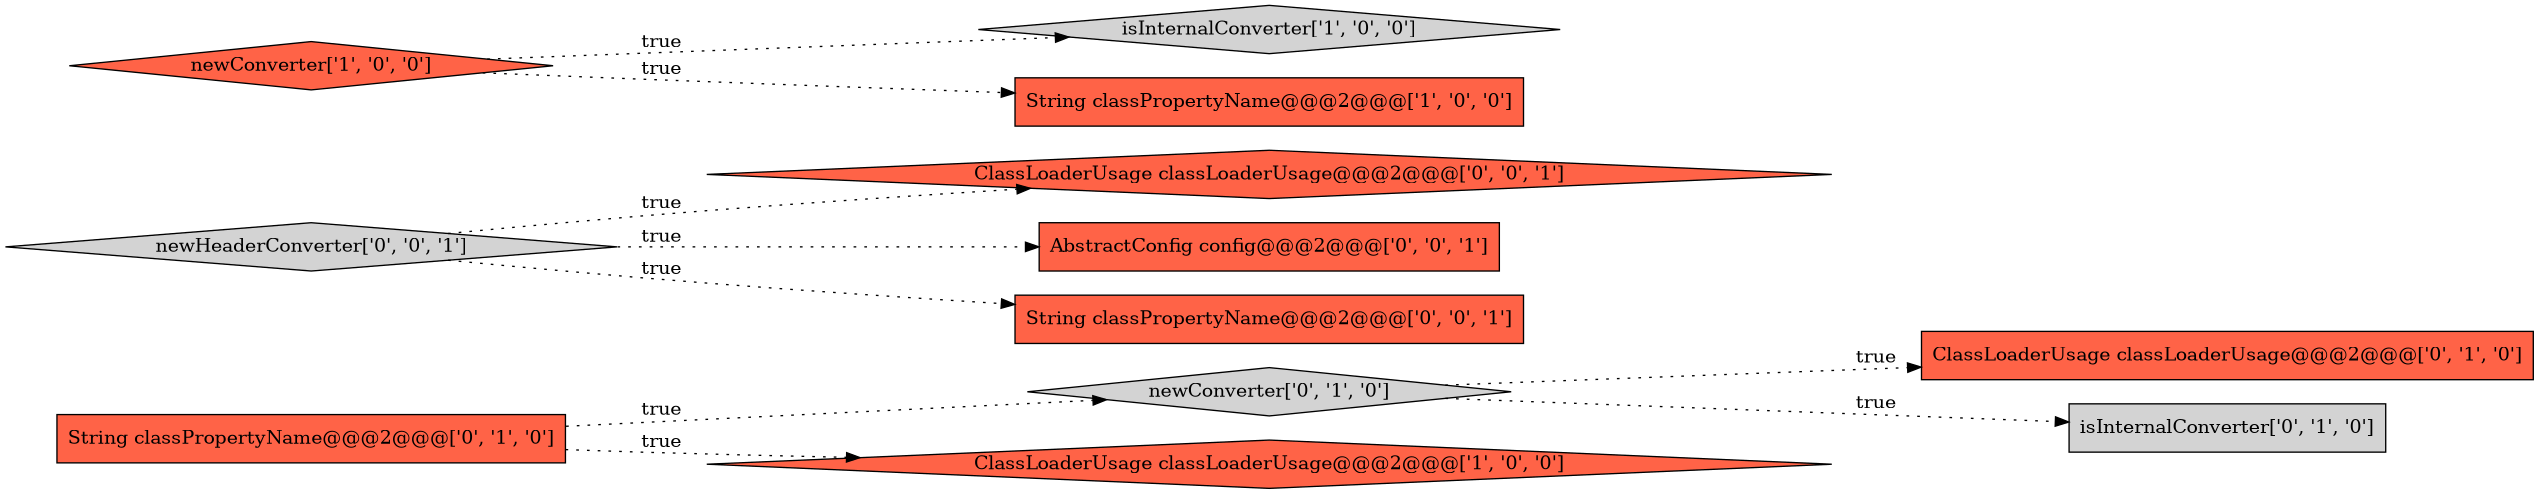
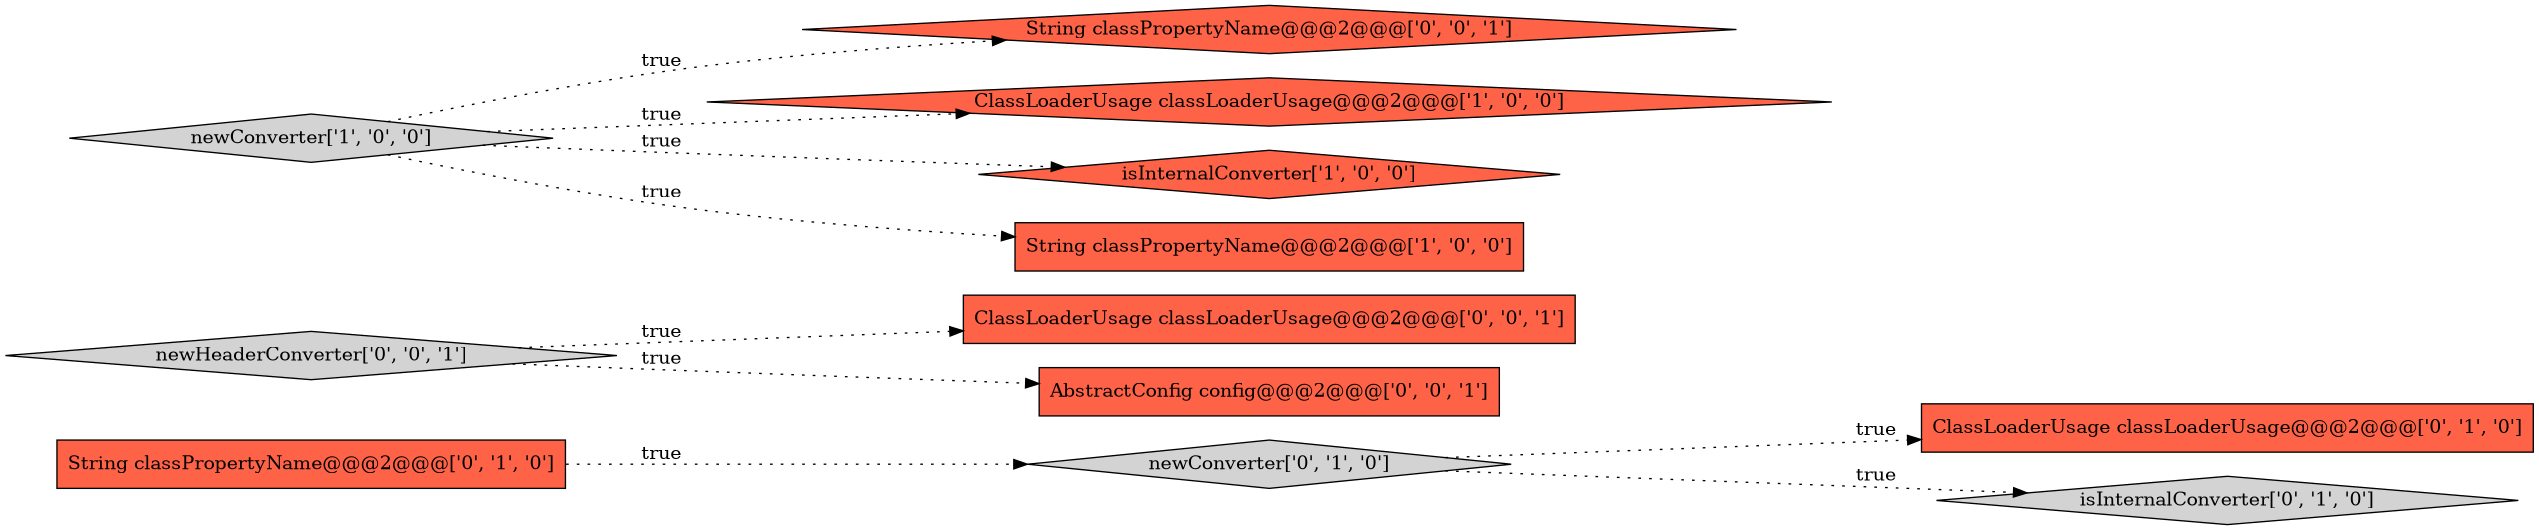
(1269, 30) -> (1269, 174)
(311, 66) -> (311, 138)
(1269, 174) -> (1269, 319)
(724, 284) -> (688, 68)
(1269, 319) -> (1269, 30)
(2227, 428) -> (2227, 500)
(706, 454) -> (722, 123)
